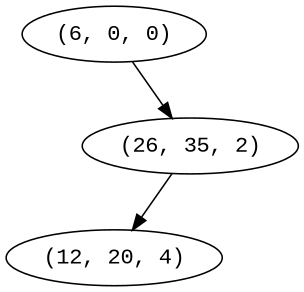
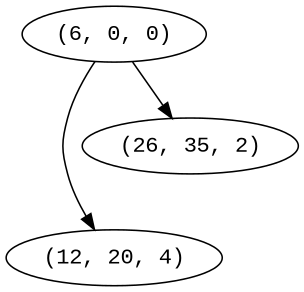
(157, 195) -> (63, 138)
